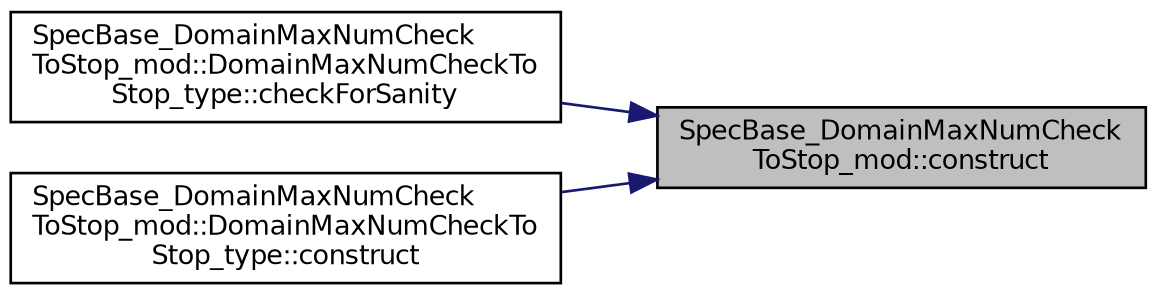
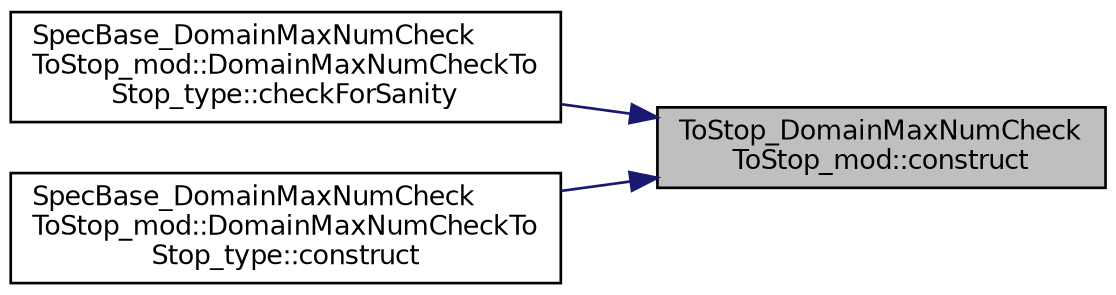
(902, 148) -> (881, 148)
